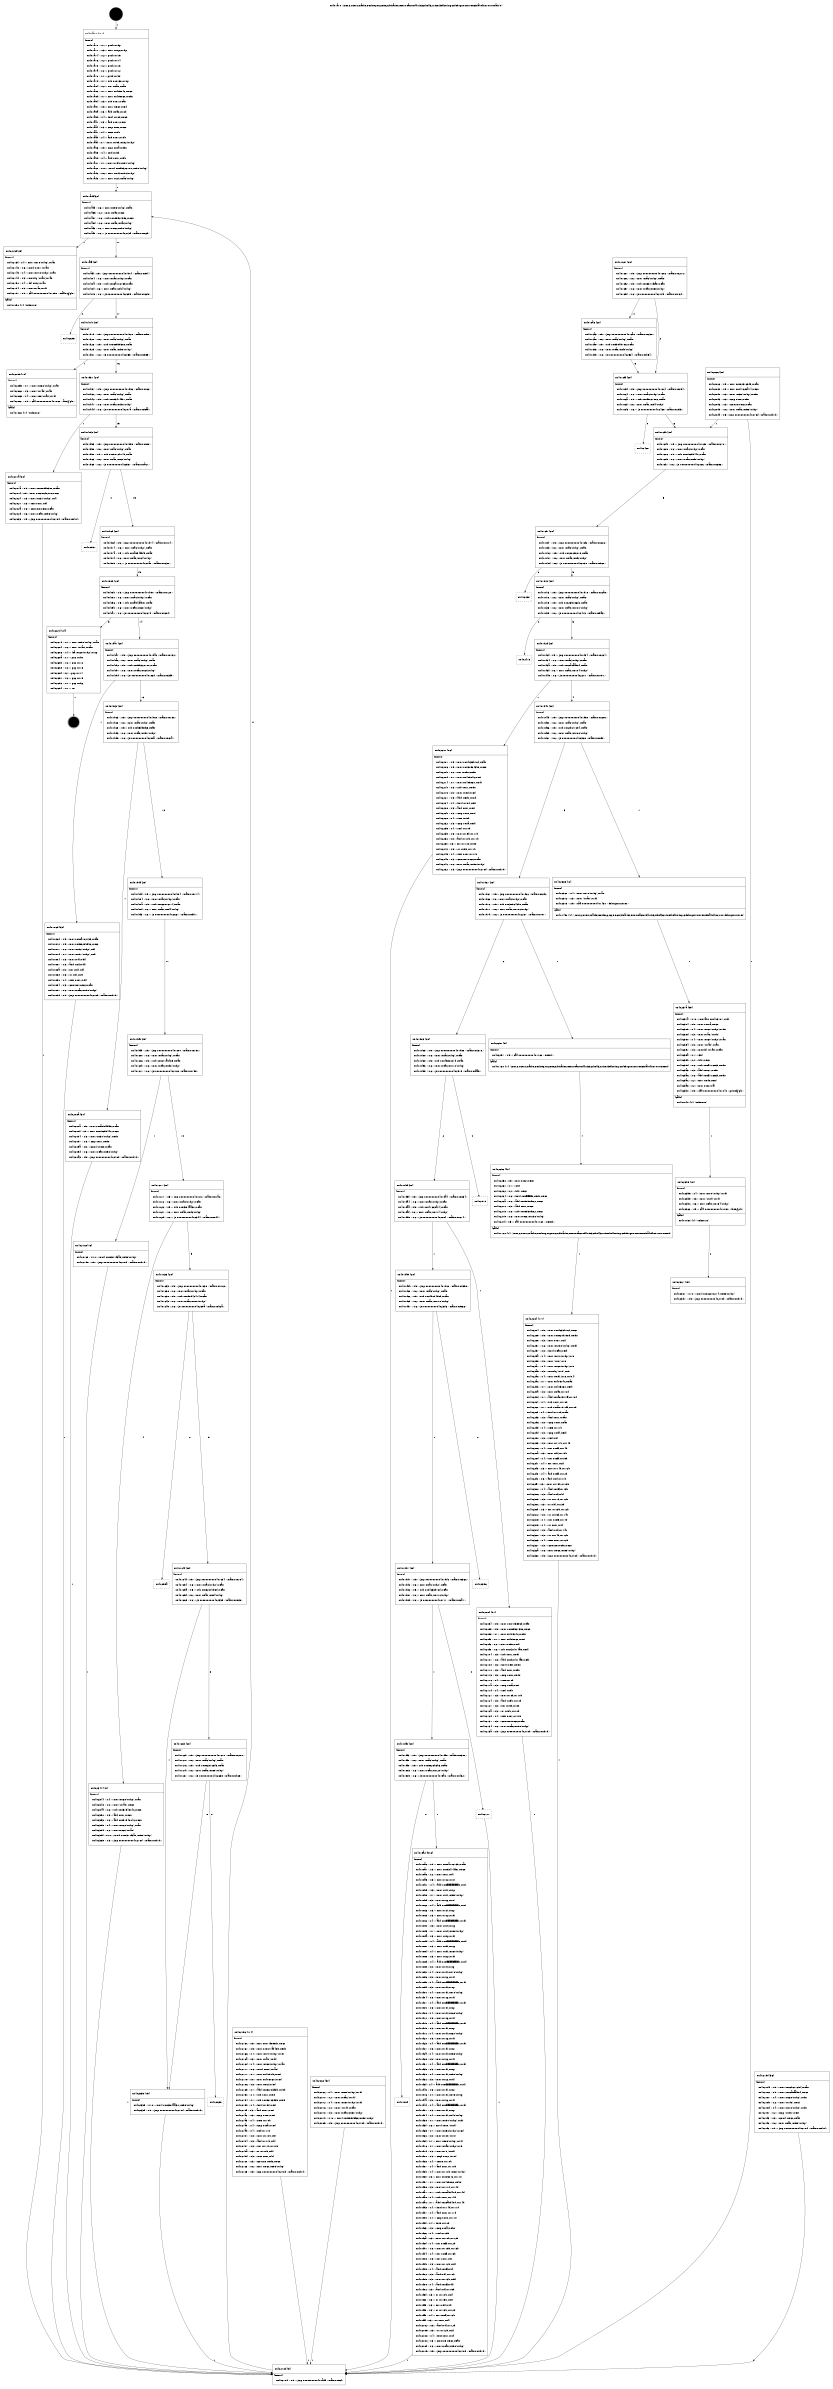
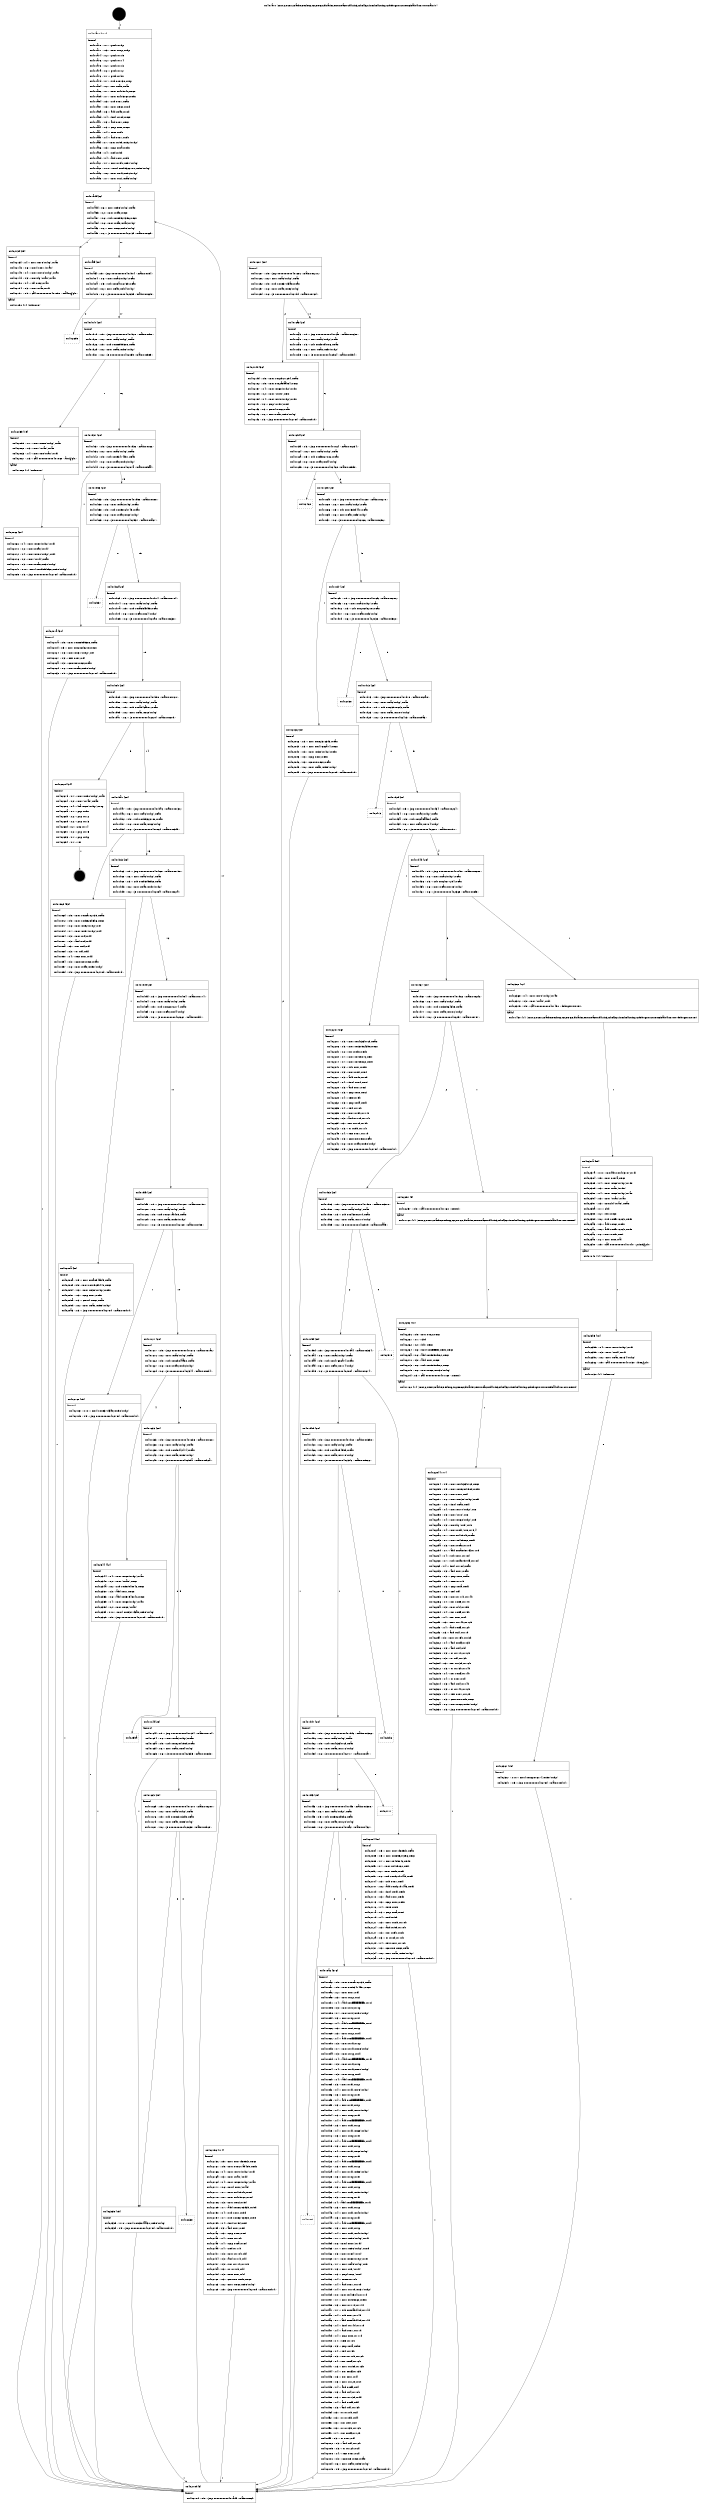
(659, 335) -> (283, 330)
(715, 423) -> (318, 622)
none -> (43, 501)
(497, 2159) -> (567, 2244)
